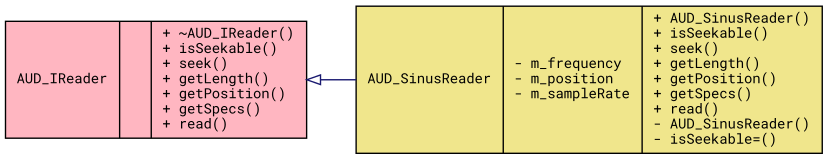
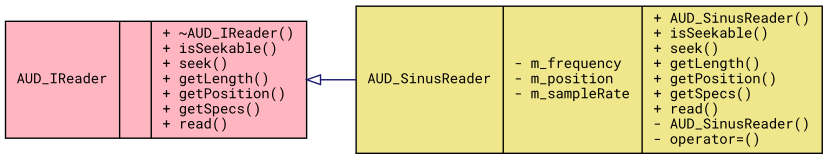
(716, 140) -> (707, 140)
